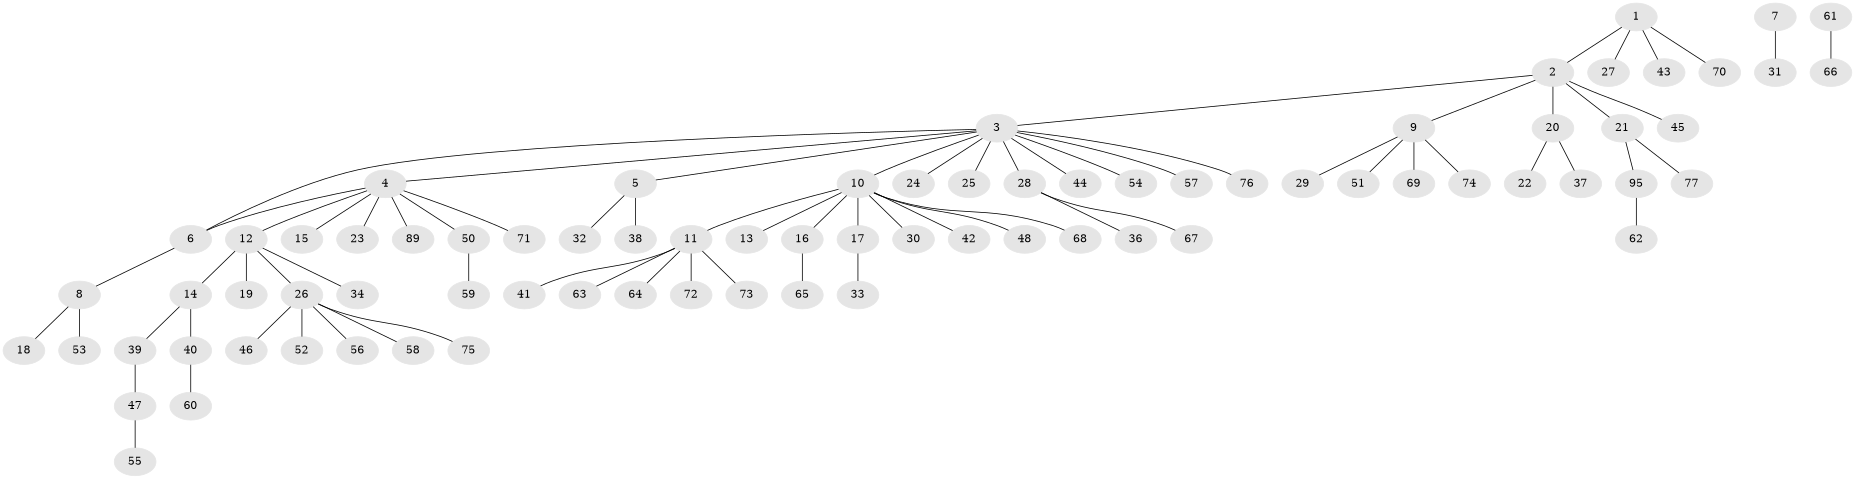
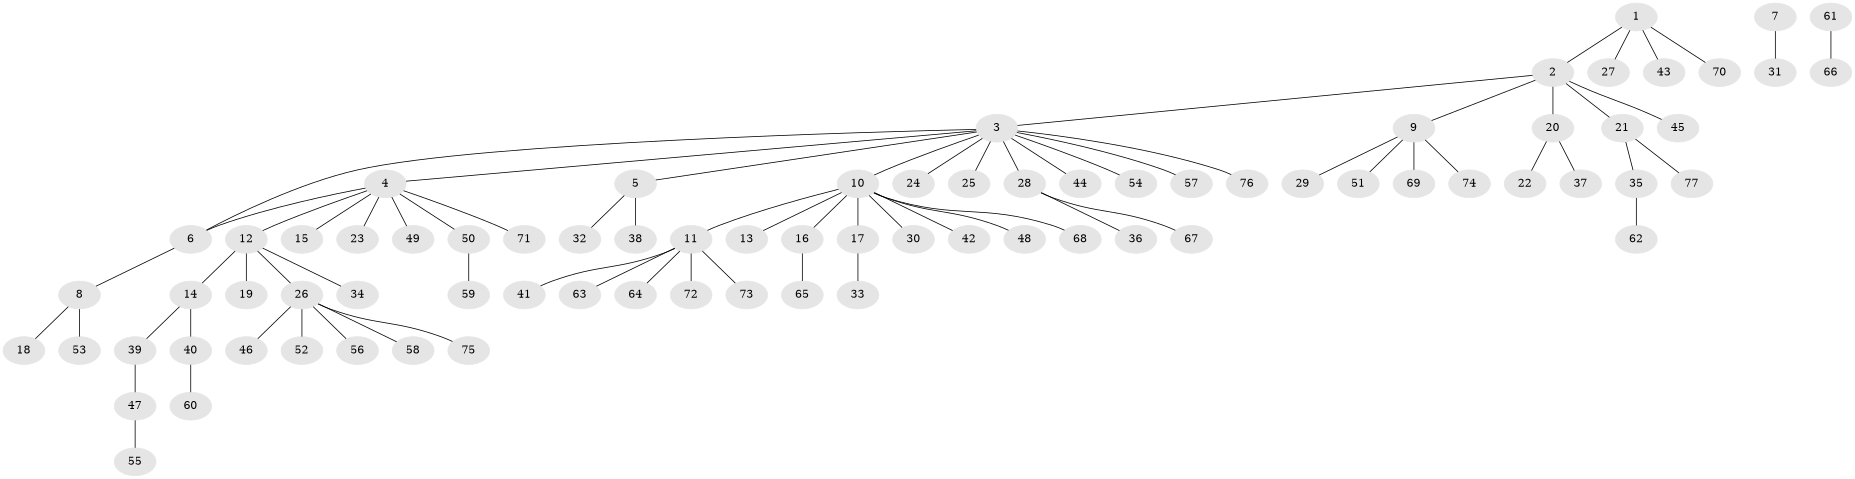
(1636, 184) -> (1636, 184)
(413, 239) -> (413, 239)
